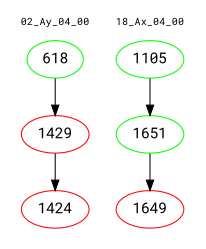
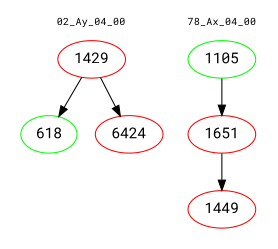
(151, 22) -> (222, 22)
(55, 92) -> (73, 92)
(150, 134) -> (222, 134)
(55, 209) -> (129, 134)
(150, 209) -> (222, 209)
